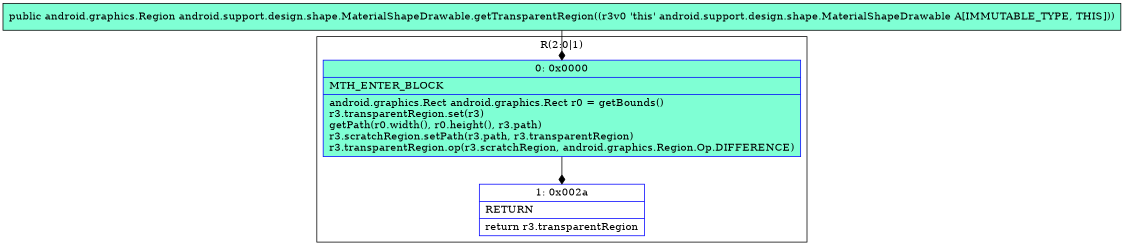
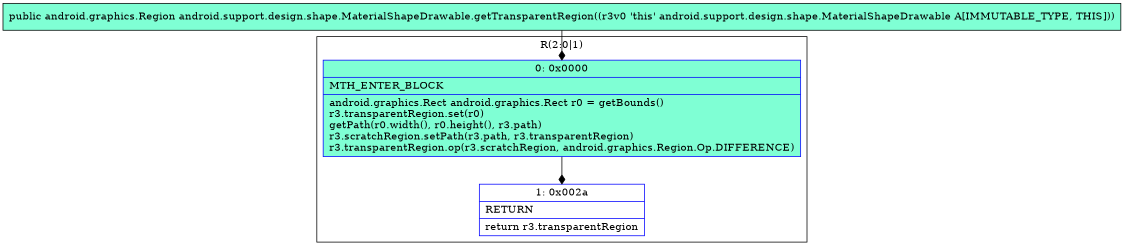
(407, 114) -> (407, 114)
